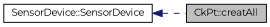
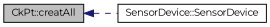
(174, 13) -> (106, 13)
